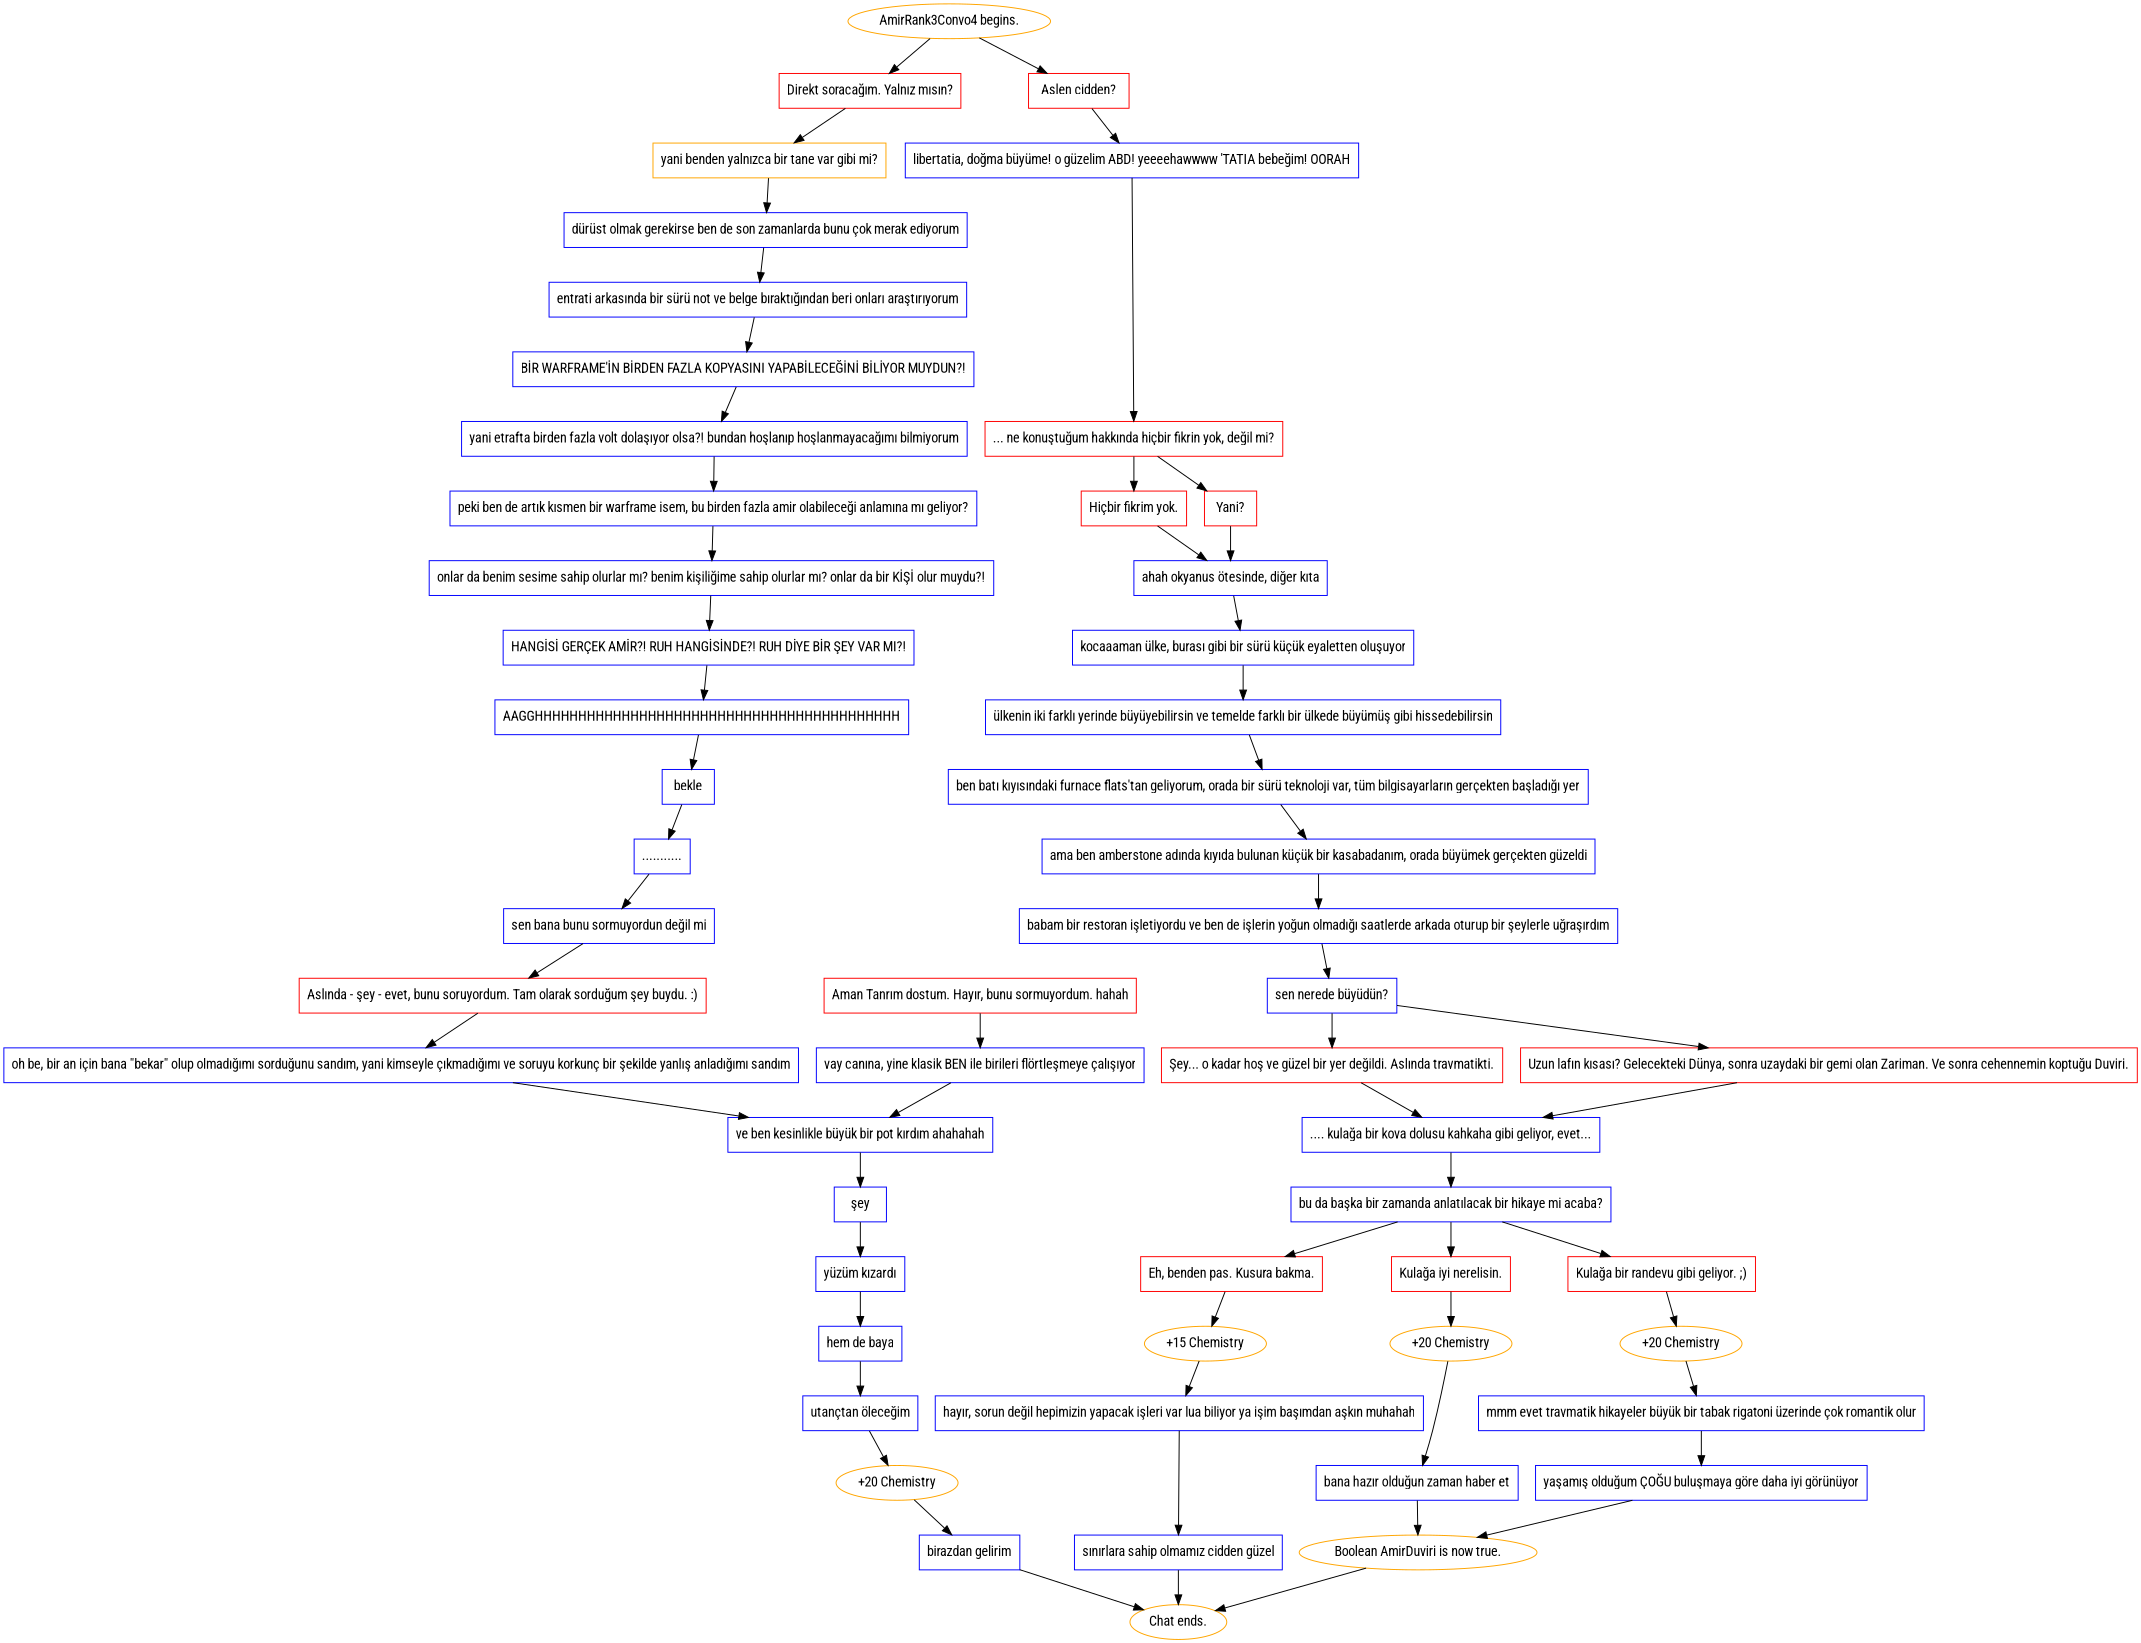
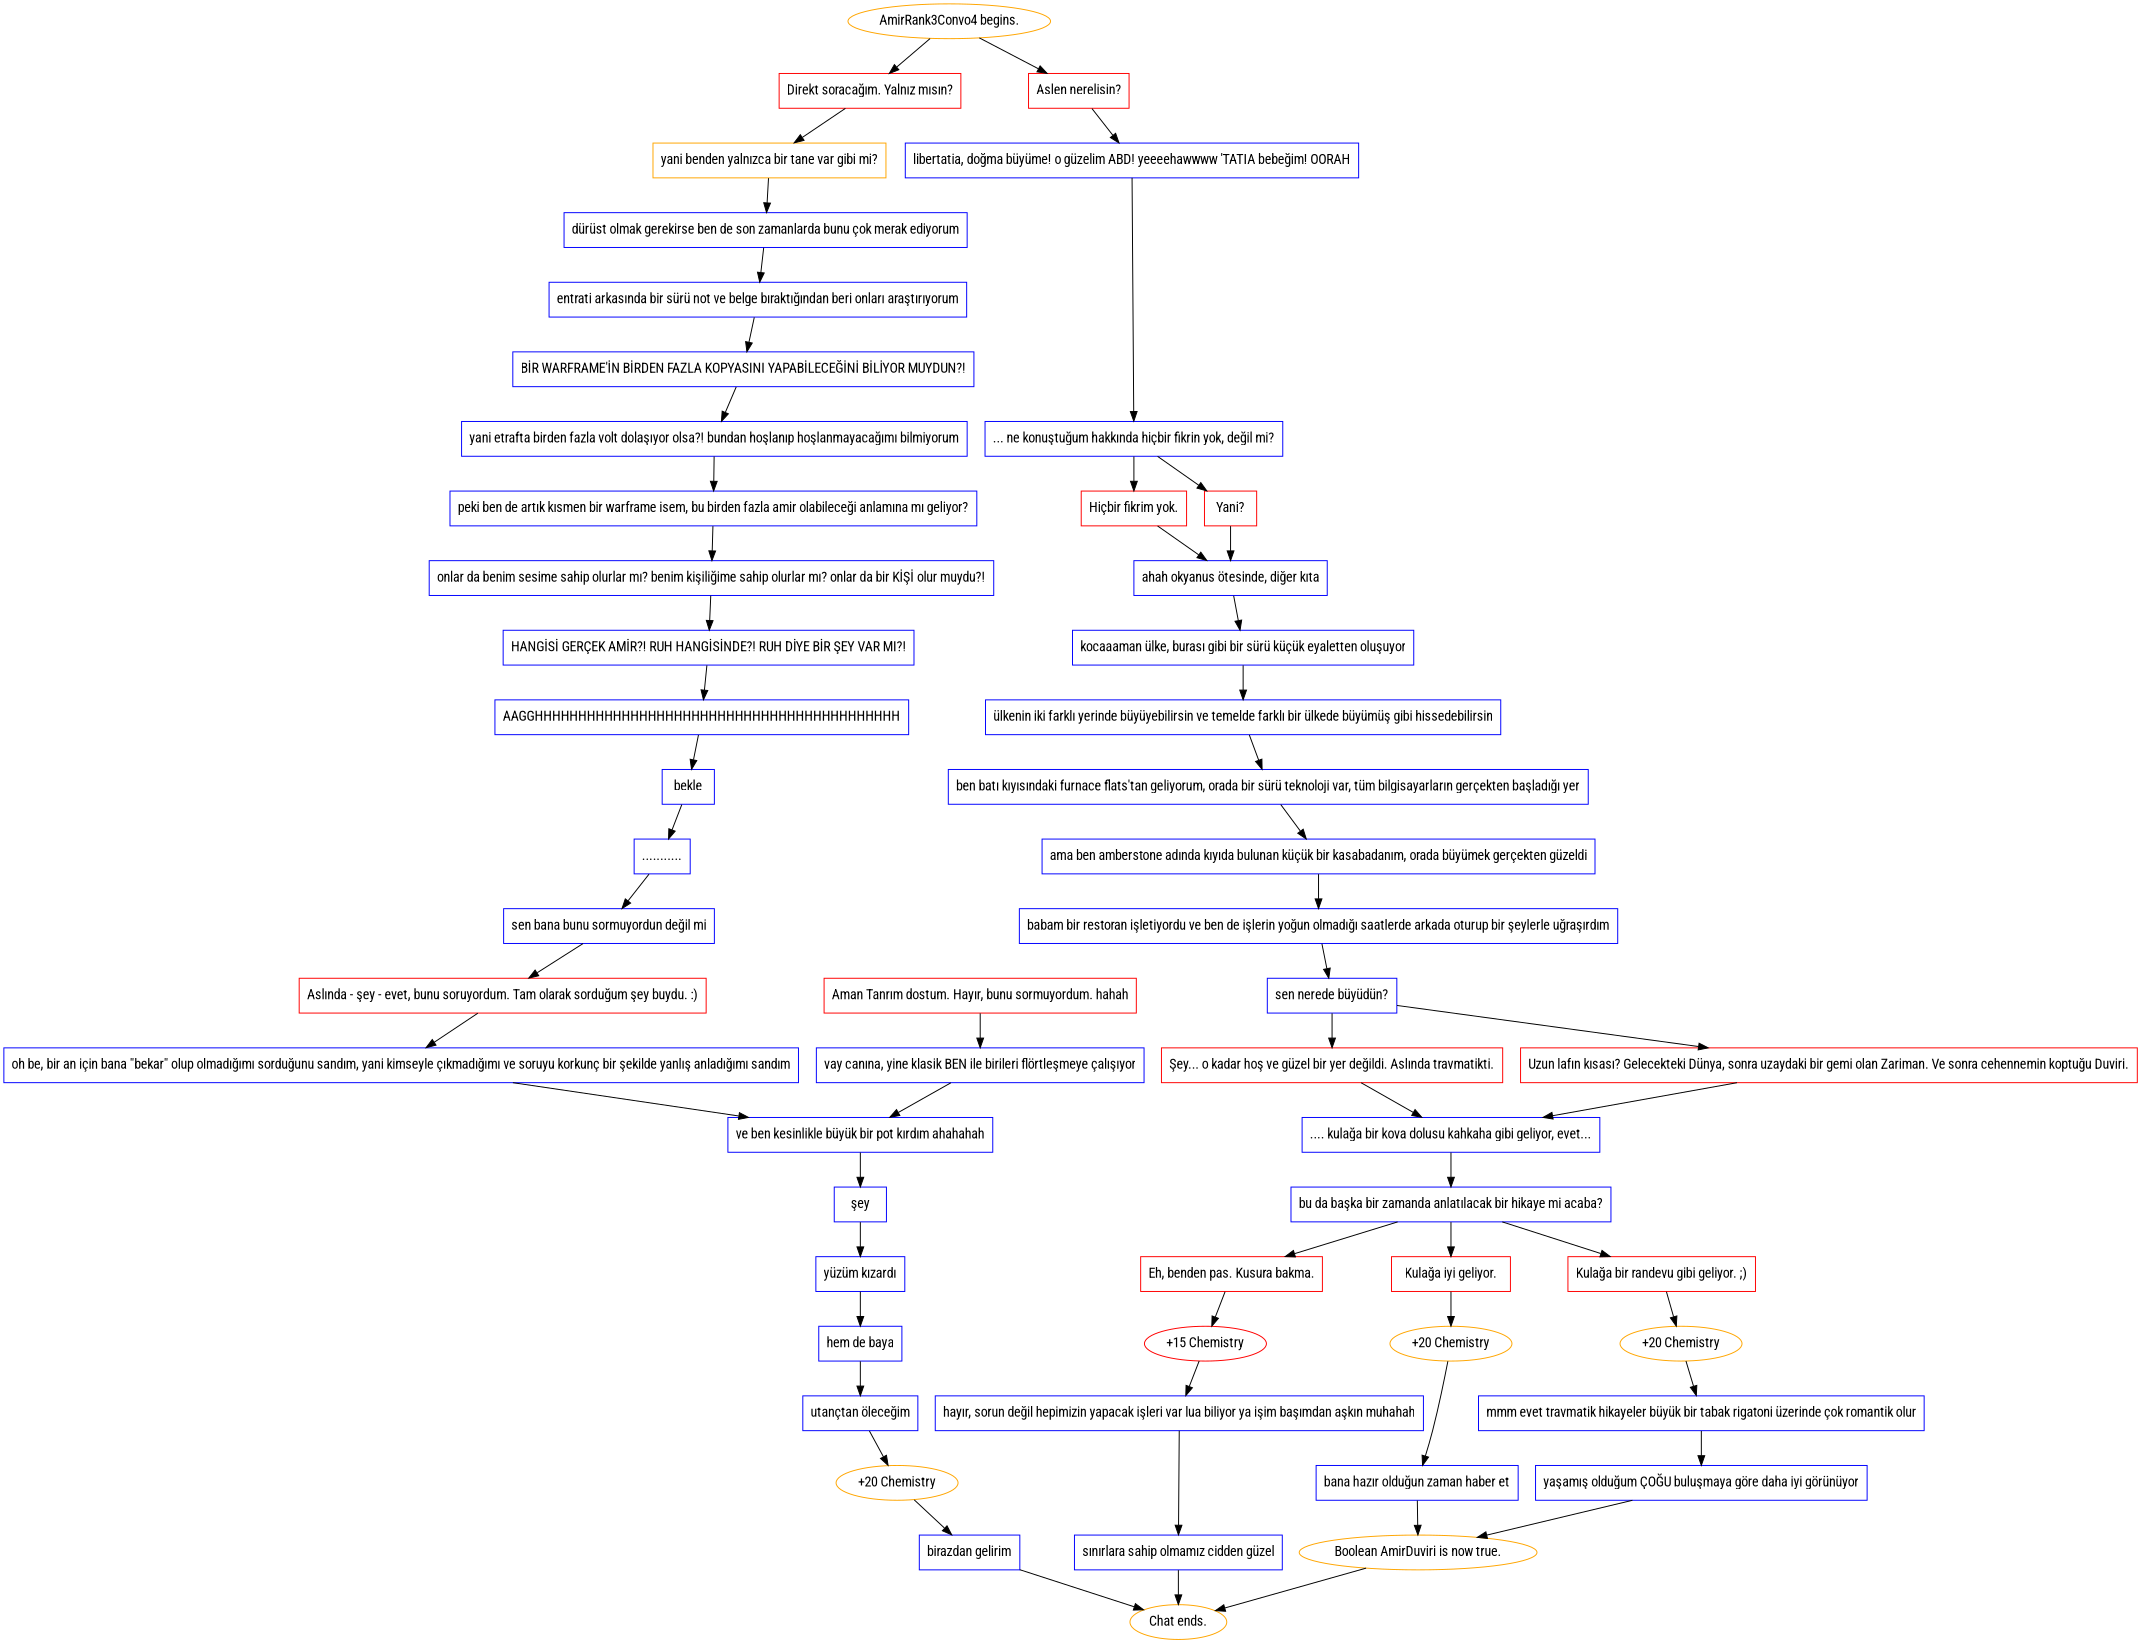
(1079, 91) -> (1079, 91)
(1134, 439) -> (1134, 439)
(1451, 1274) -> (1451, 1274)
(1205, 1344) -> (1205, 1344)
